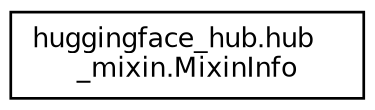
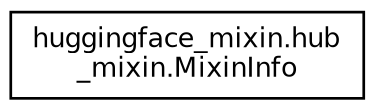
(187, 55) -> (187, 55)
